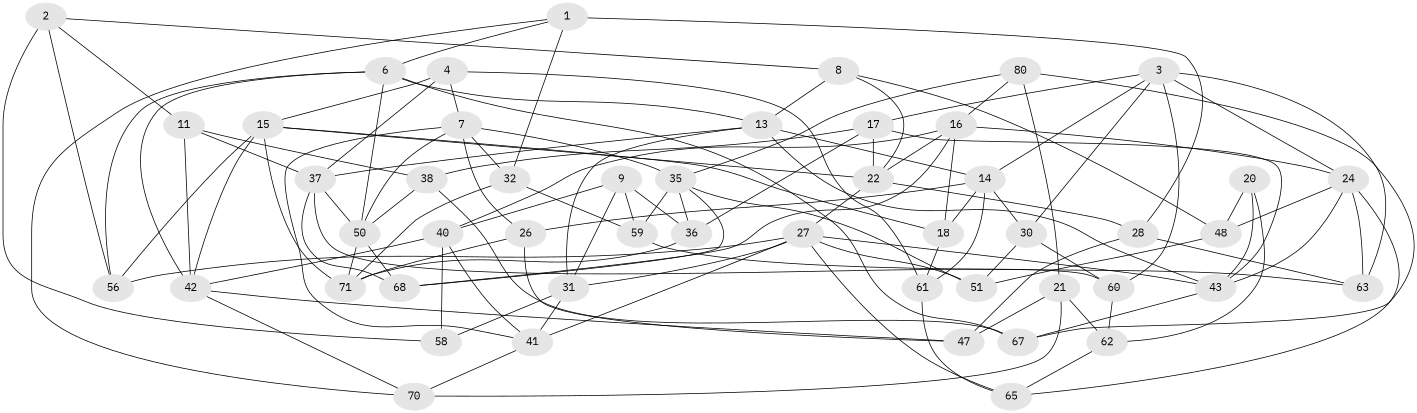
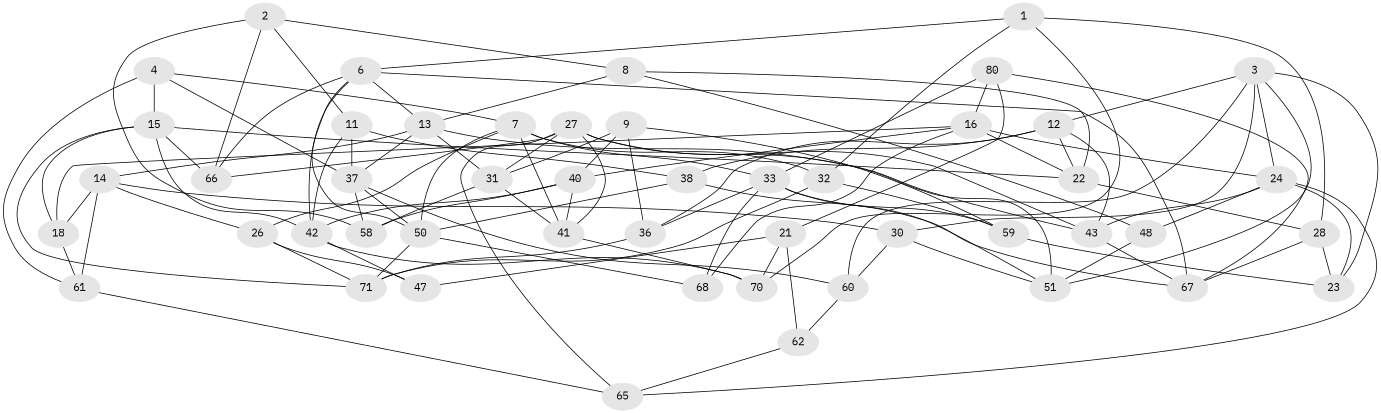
(873, 125) -> (1054, 125)
(1072, 125) -> (1251, 228)
(676, 179) -> (770, 179)
(1250, 179) -> none
(838, 207) -> none
(312, 253) -> (359, 207)
(1025, 282) -> (1254, 261)
(113, 288) -> (212, 179)
(1363, 288) -> (1334, 288)
